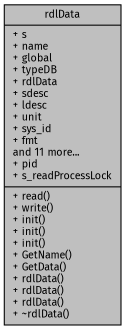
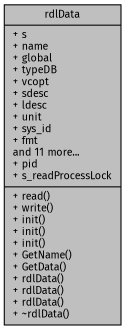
(35, 82) -> (31, 82)
